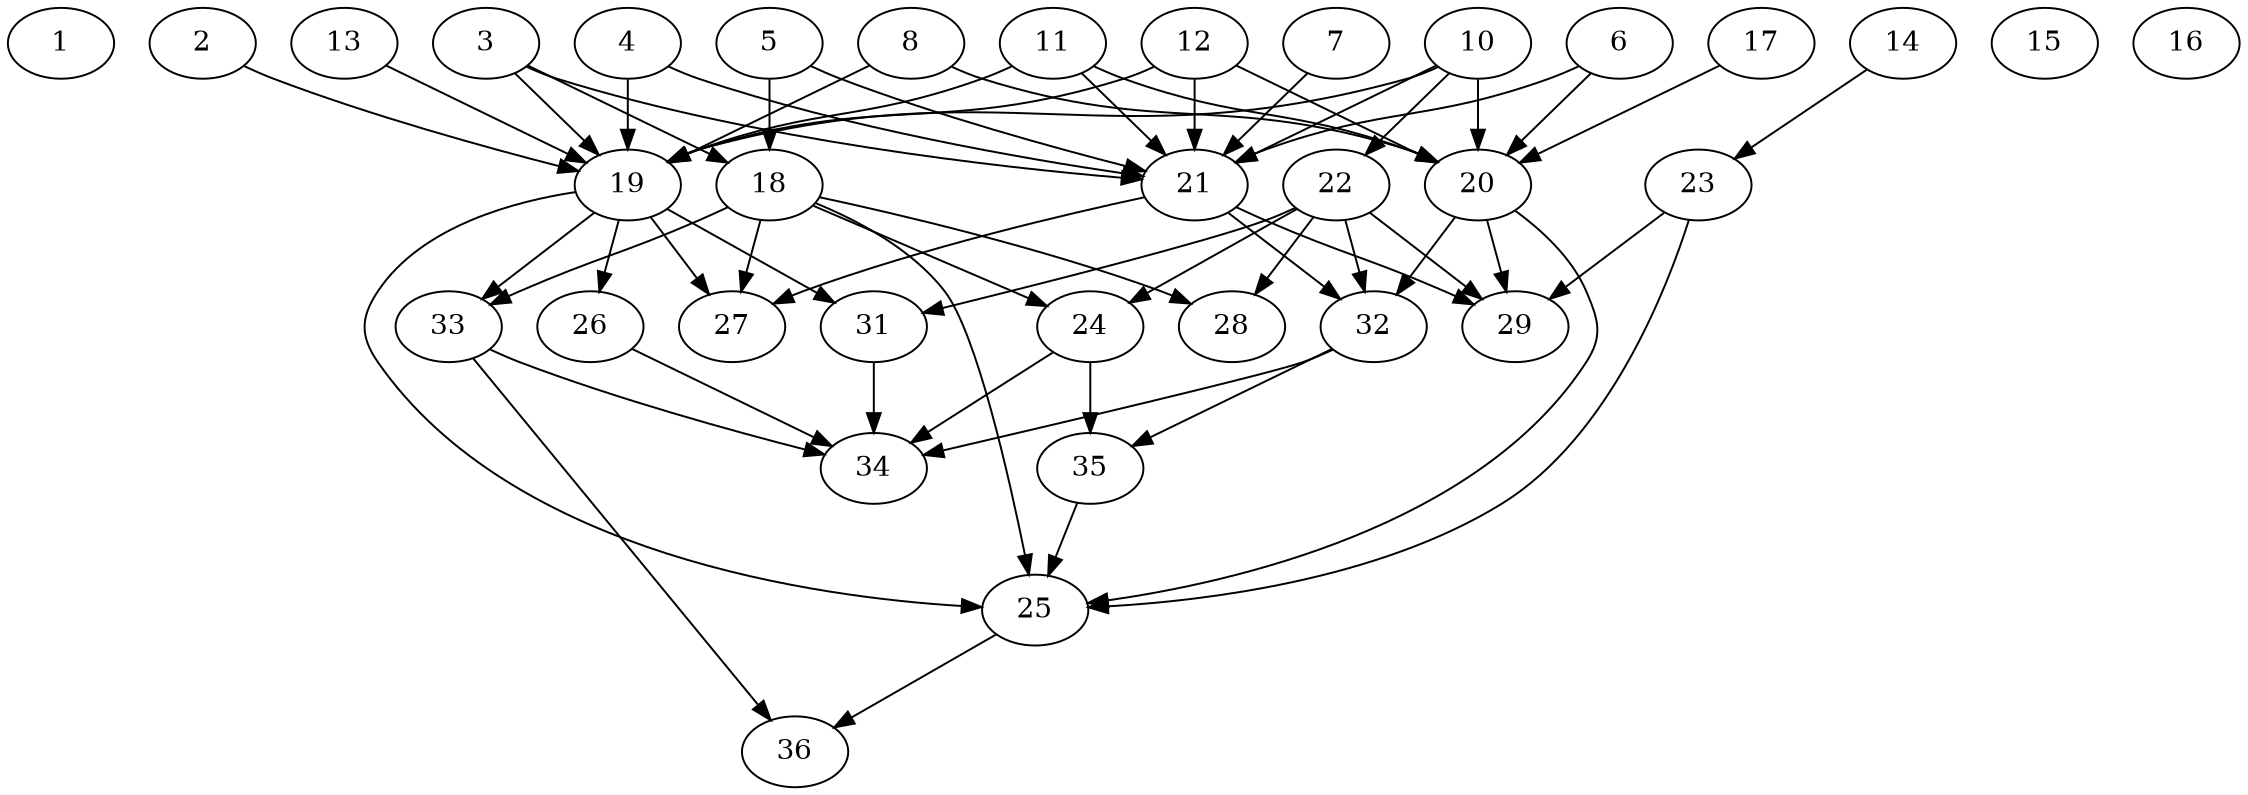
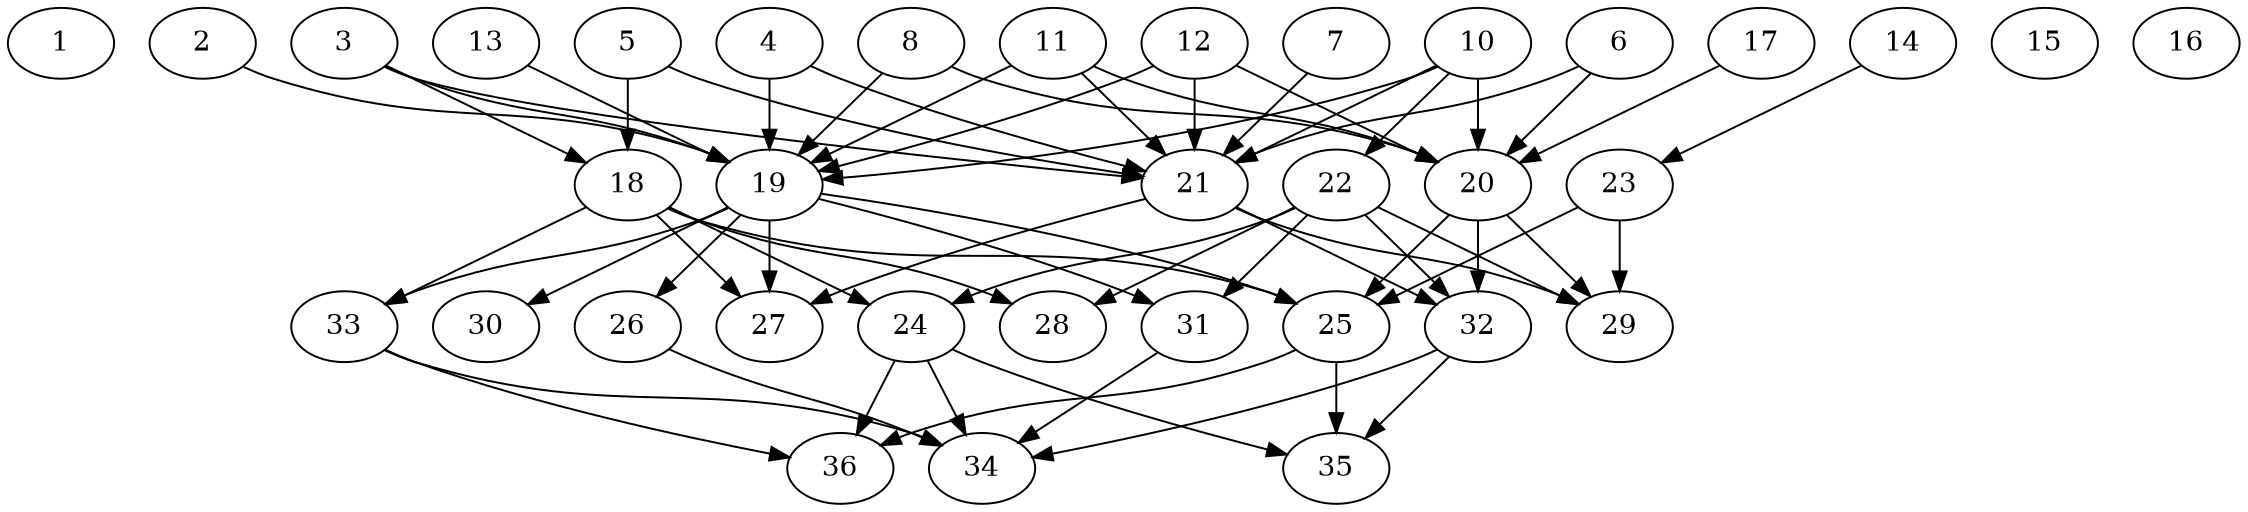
none -> (486, 327)
none -> (880, 389)
(1066, 530) -> (1336, 398)
